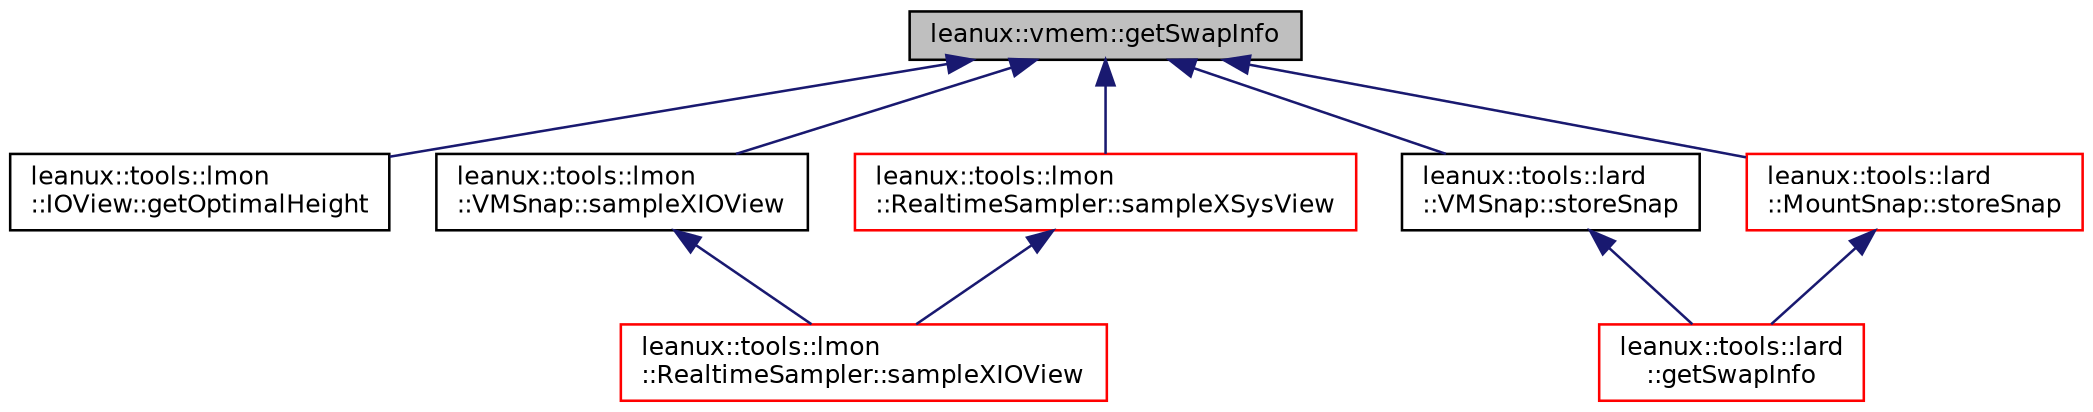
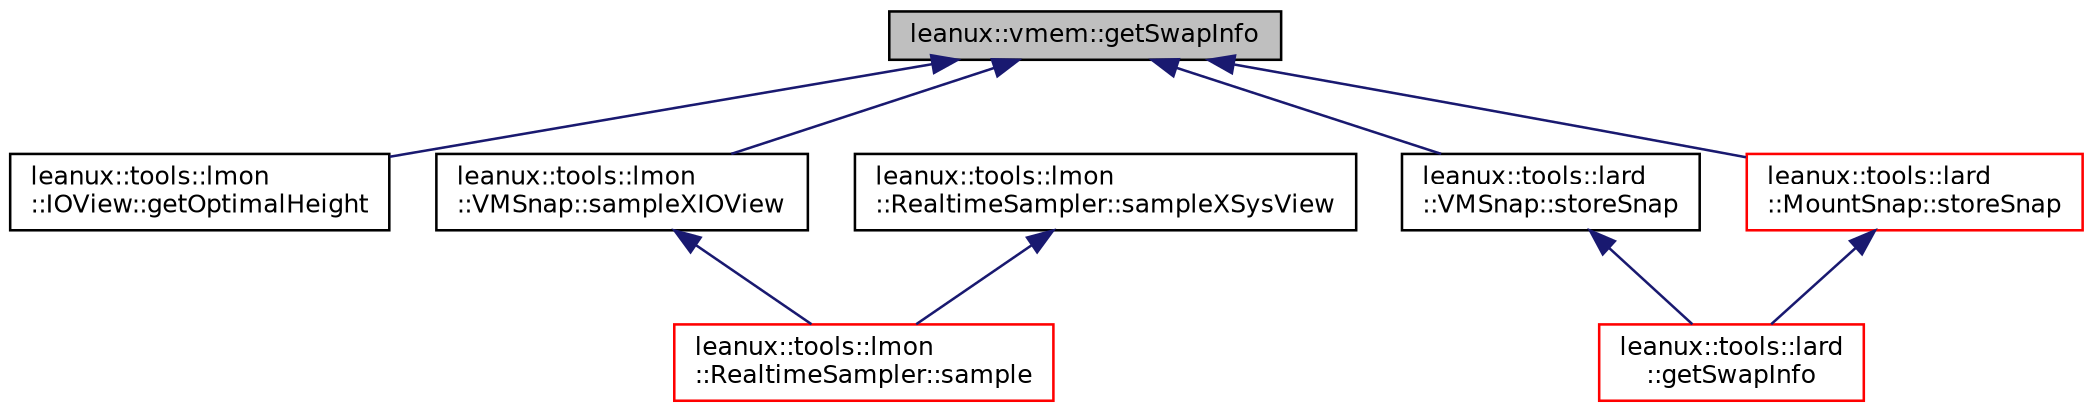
(1106, 120) -> none
(1106, 192) -> (1106, 192)
(864, 363) -> (864, 363)
